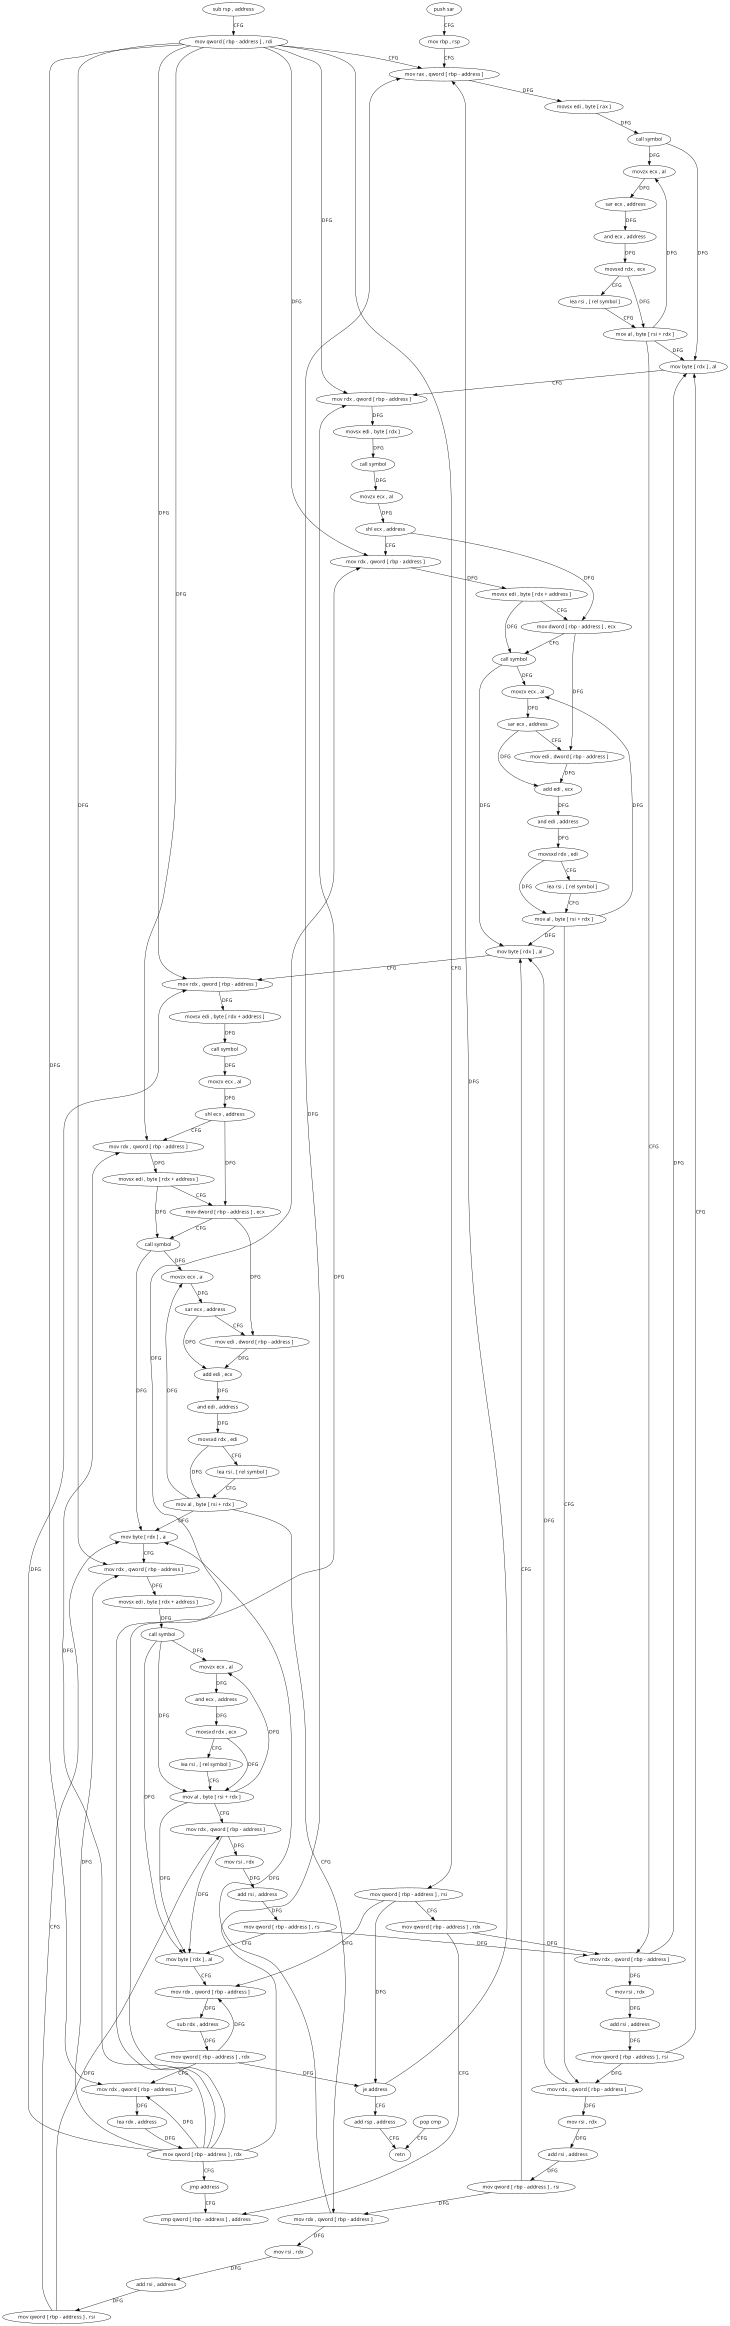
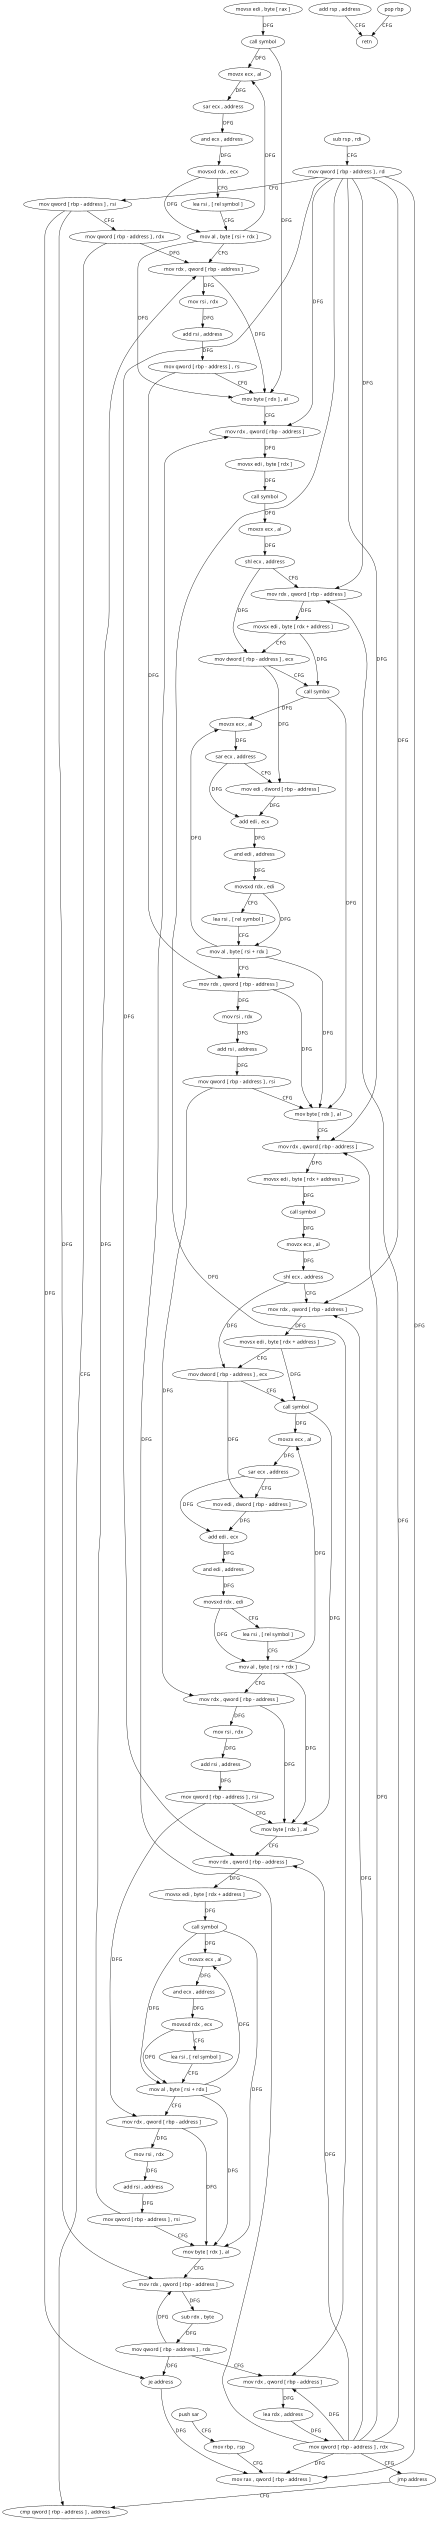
(233, 9) -> (347, 139)
(394, 58) -> (420, 1326)
(513, 90) -> none
(198, 2025) -> (198, 2317)
(375, 2104) -> none
(431, 2122) -> (394, 9)
